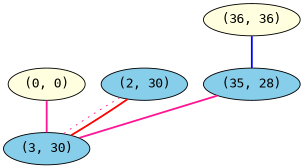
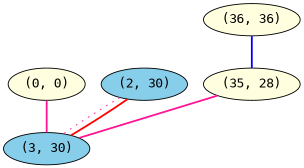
(252, 84) -> (252, 84)
